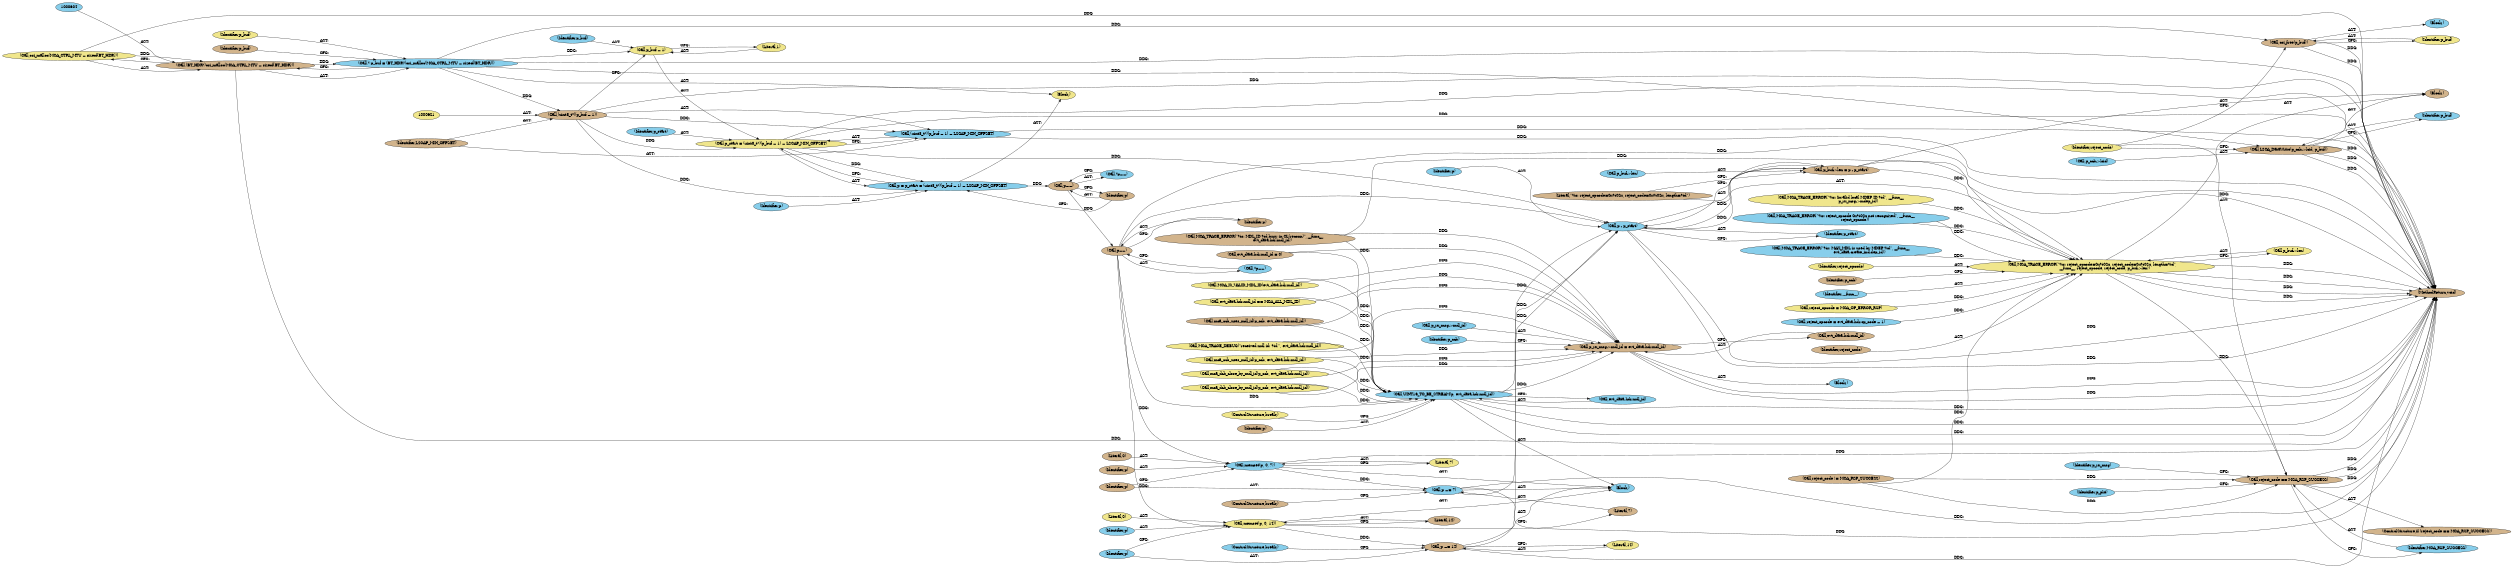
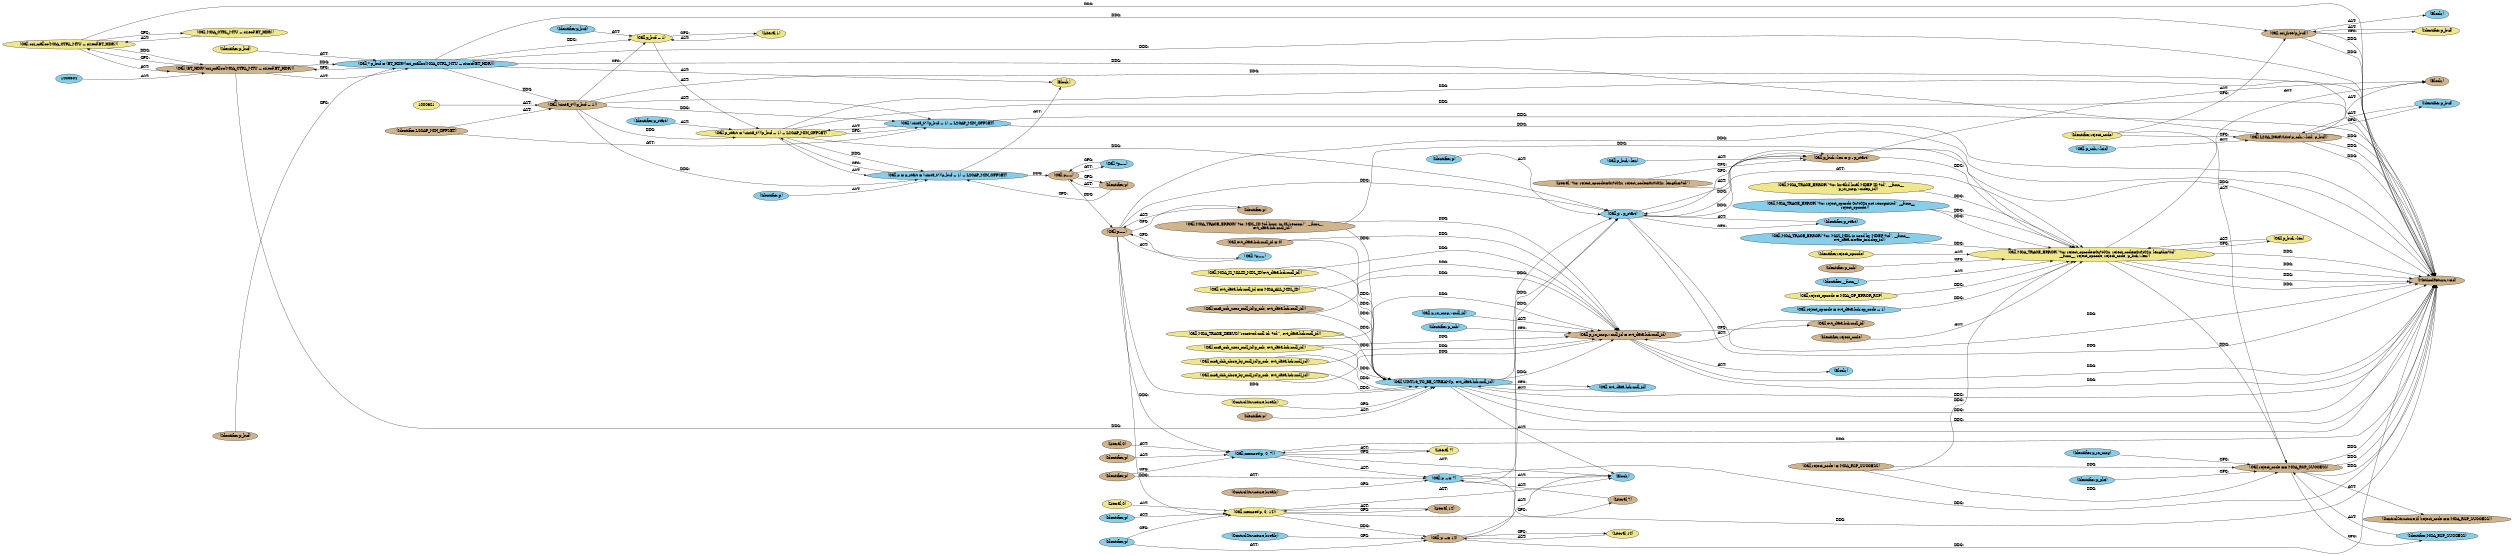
none -> (235, 33)
(1365, 480) -> (1365, 468)
